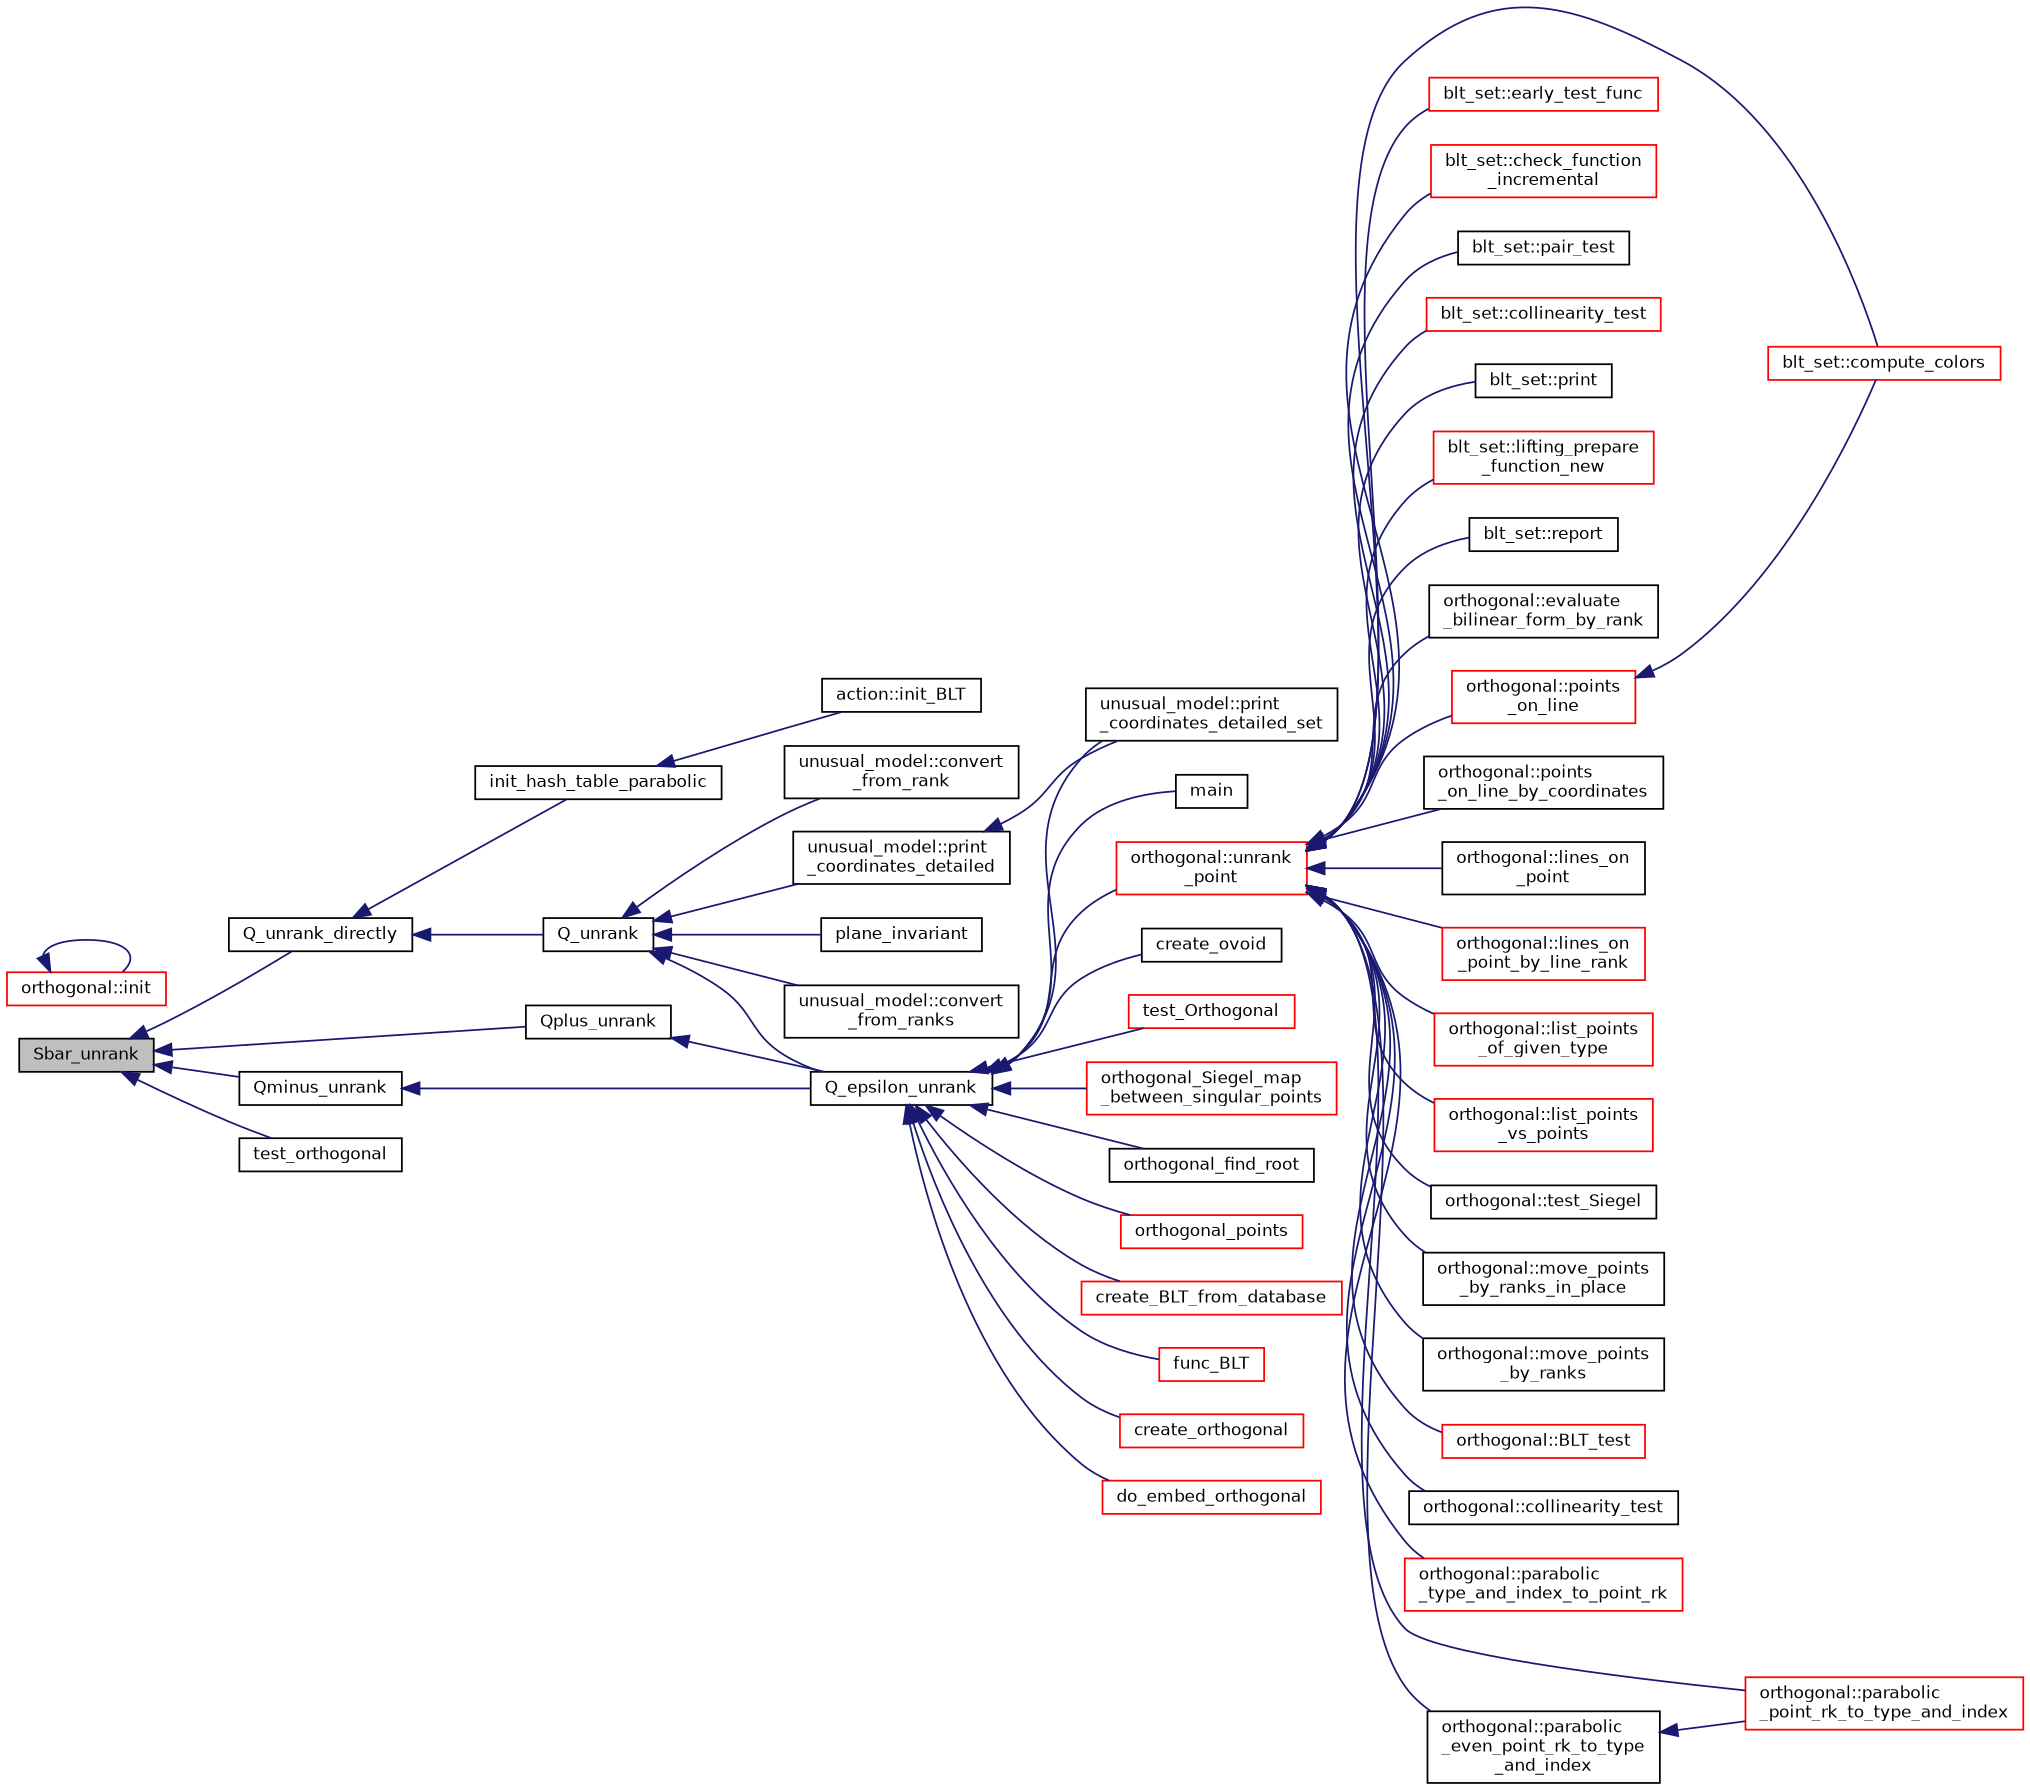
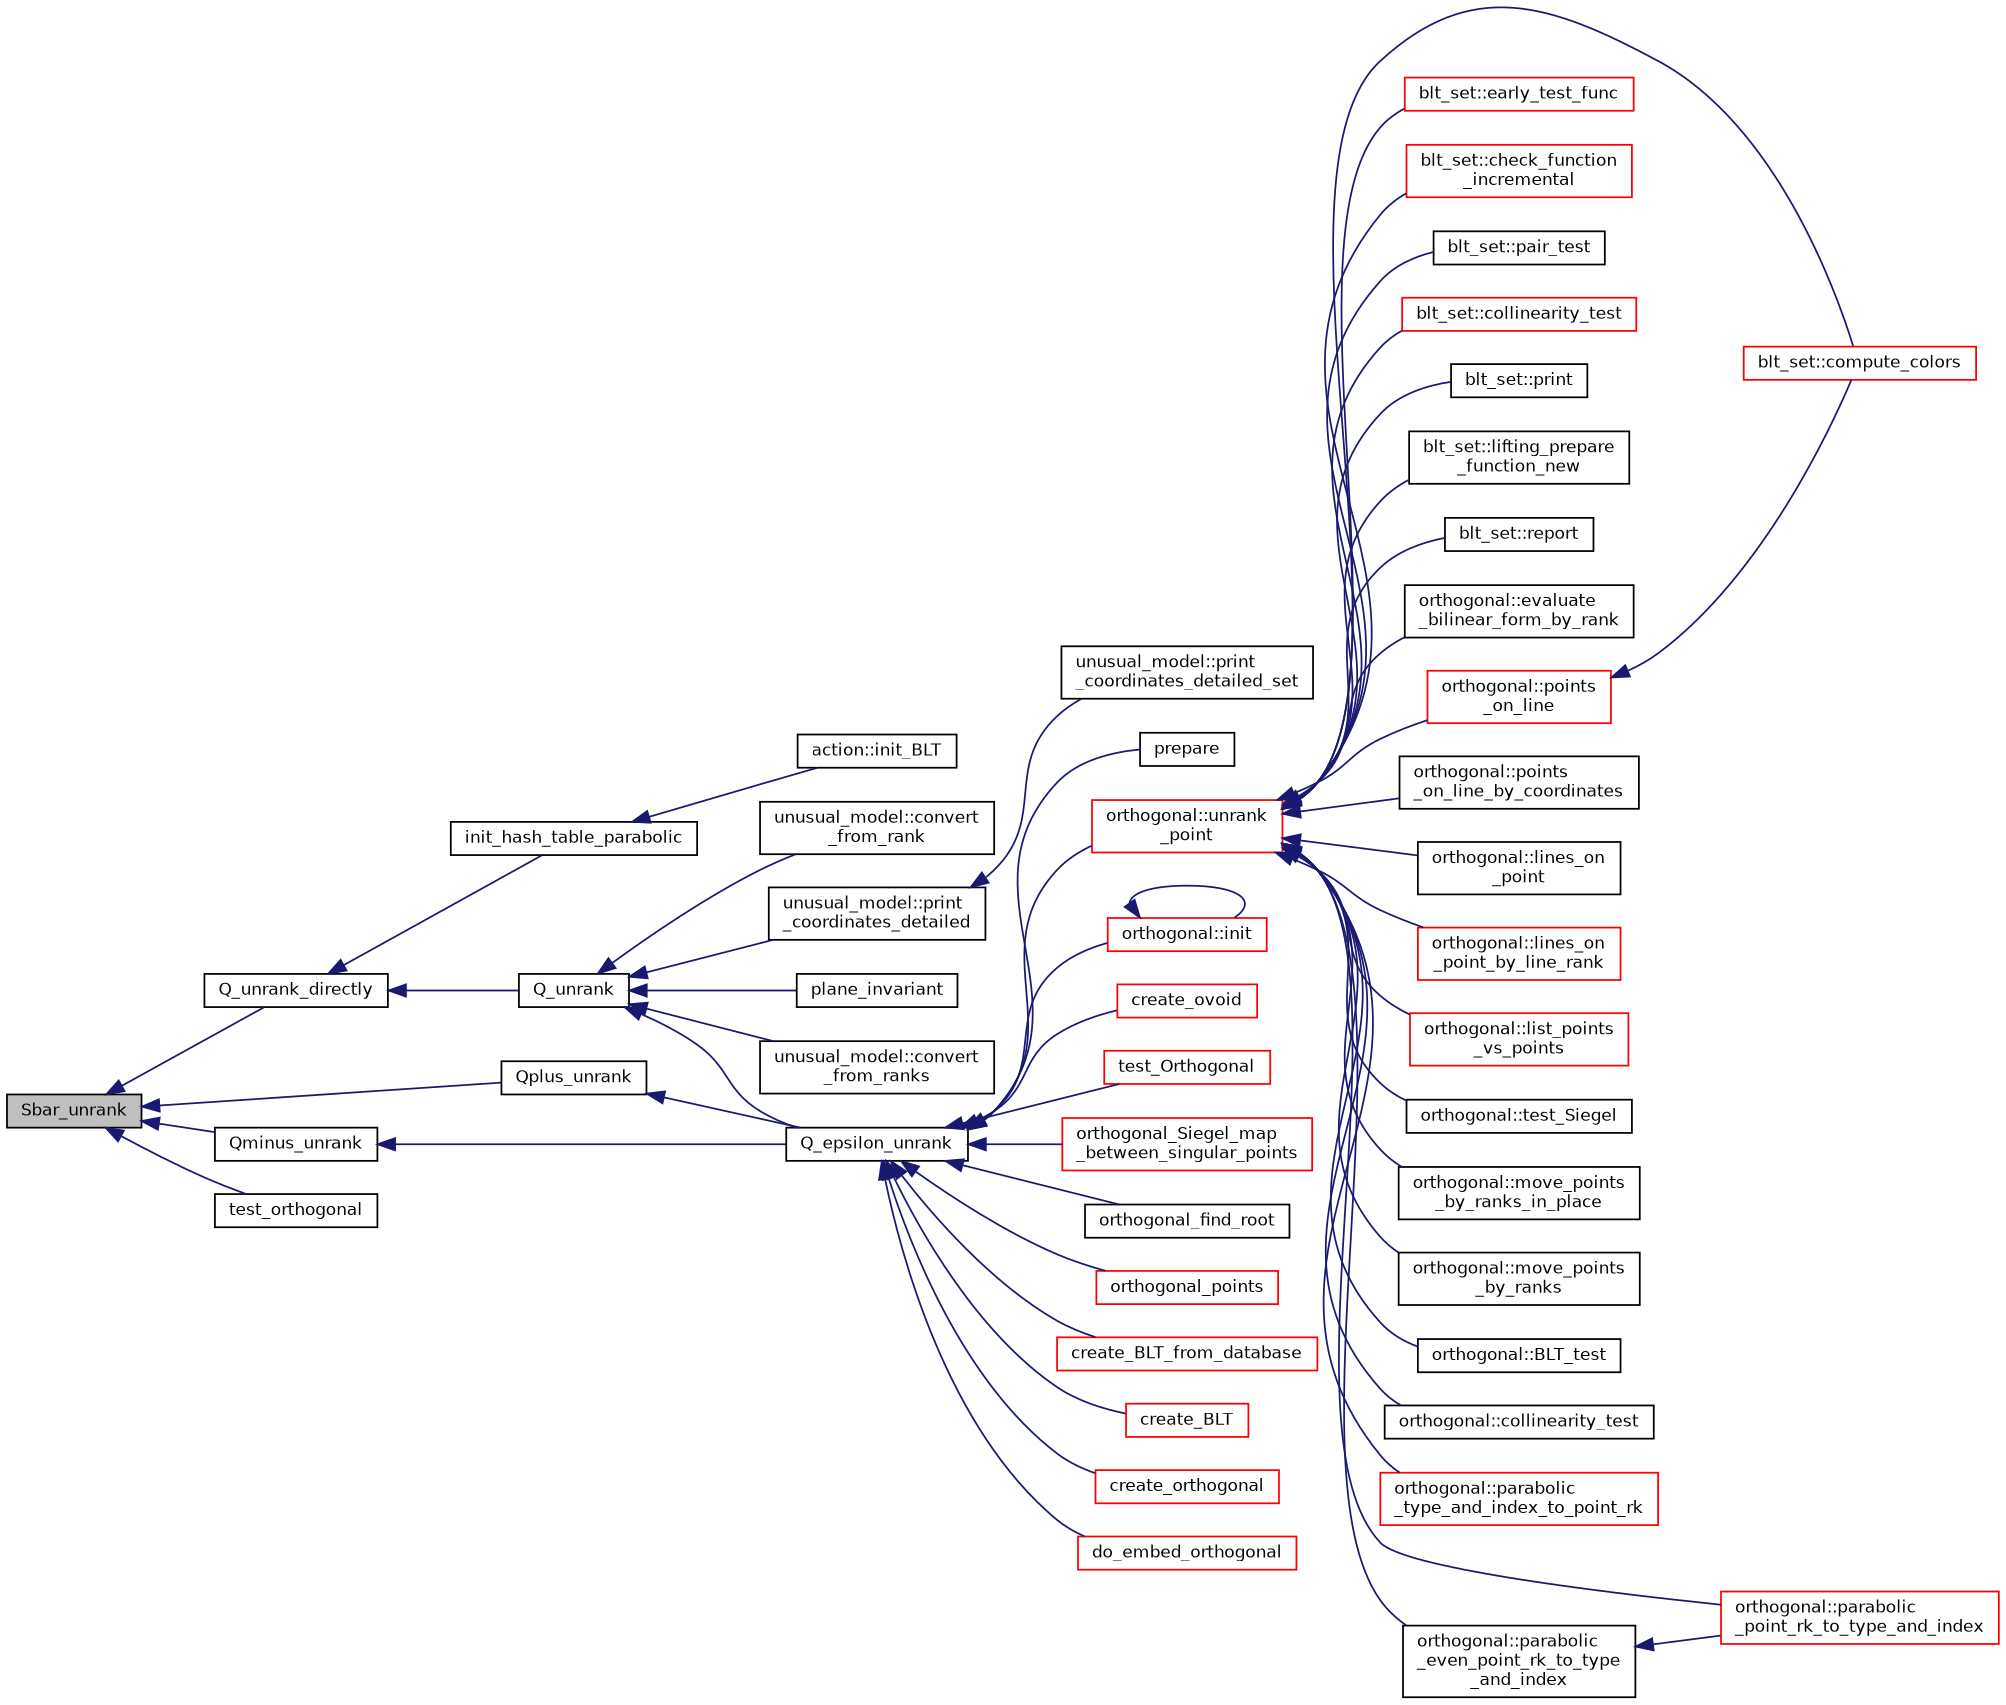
(1544, 458) -> (1519, 458)
(1212, 791) -> (1187, 749)
(1047, 856) -> (1045, 981)
(1212, 945) -> (1187, 1001)
(1544, 1039) -> none
(1212, 1364) -> (1187, 1420)
(1544, 1441) -> (1519, 1356)
